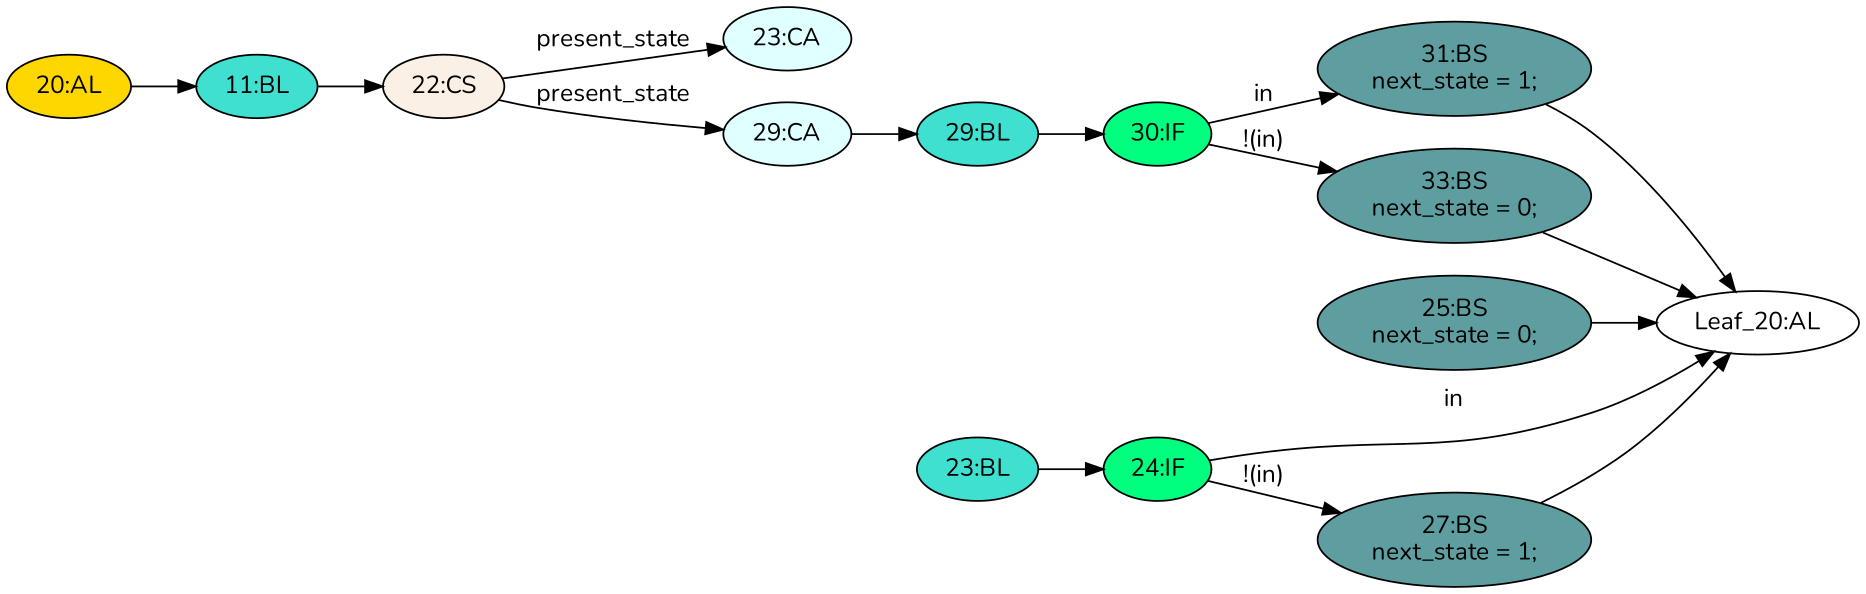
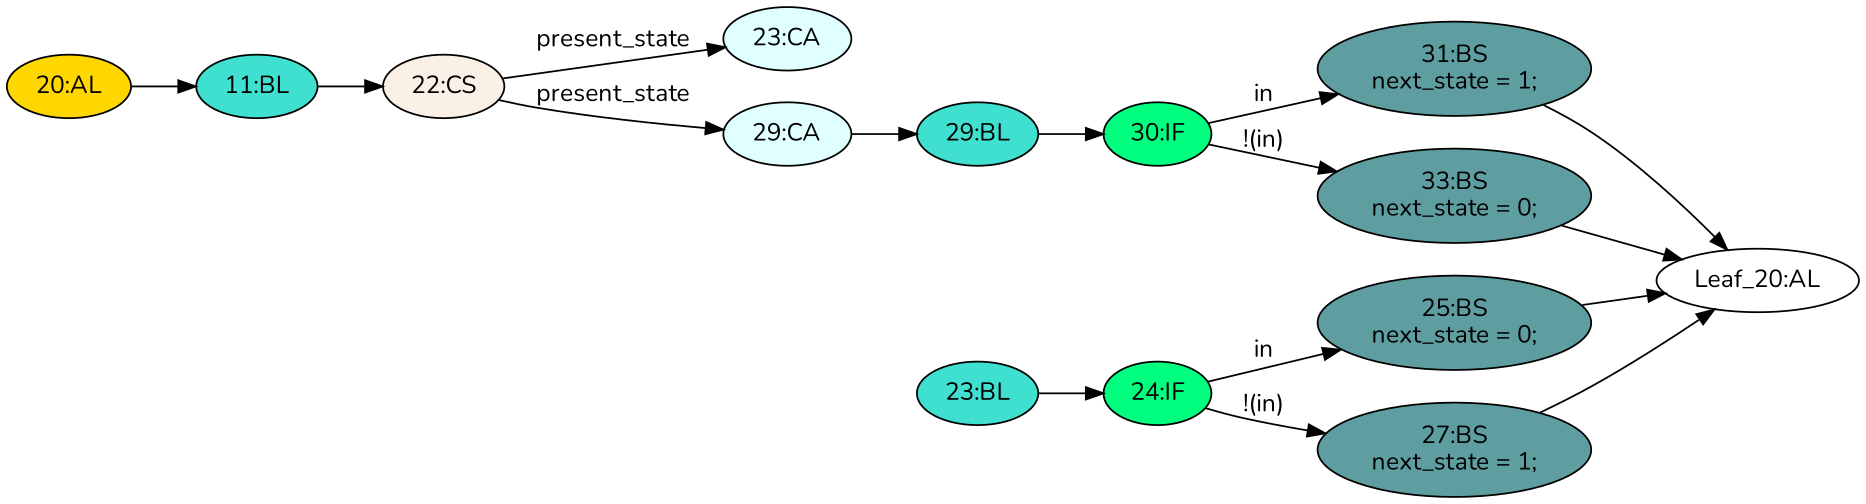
(1461, 441) -> (1265, 368)
